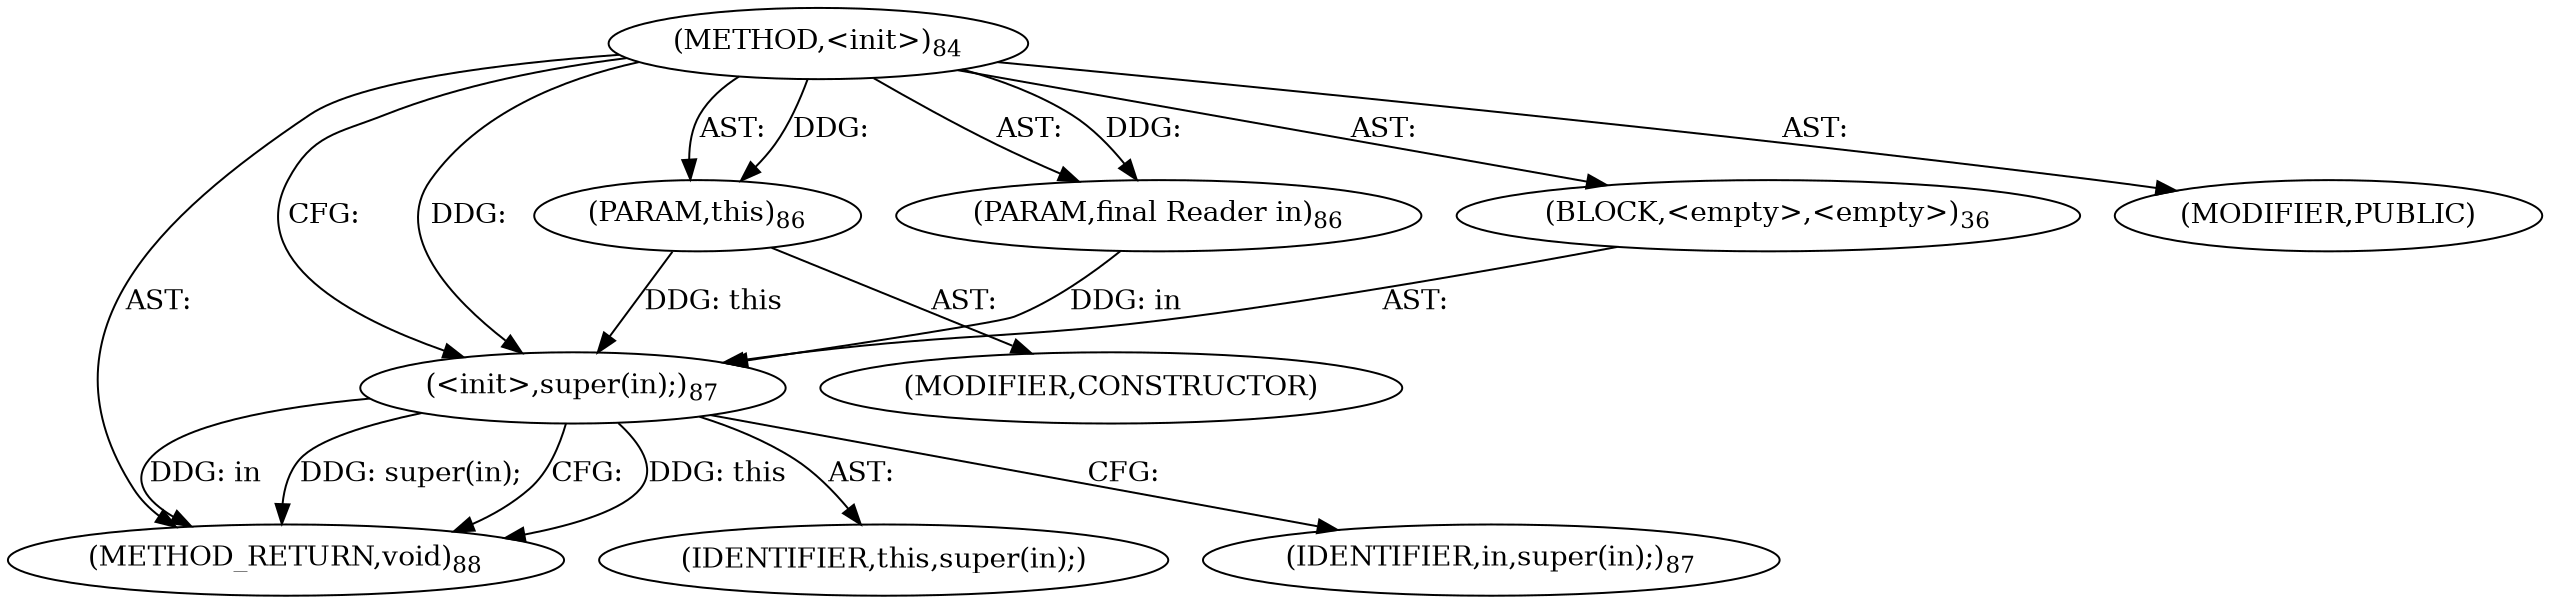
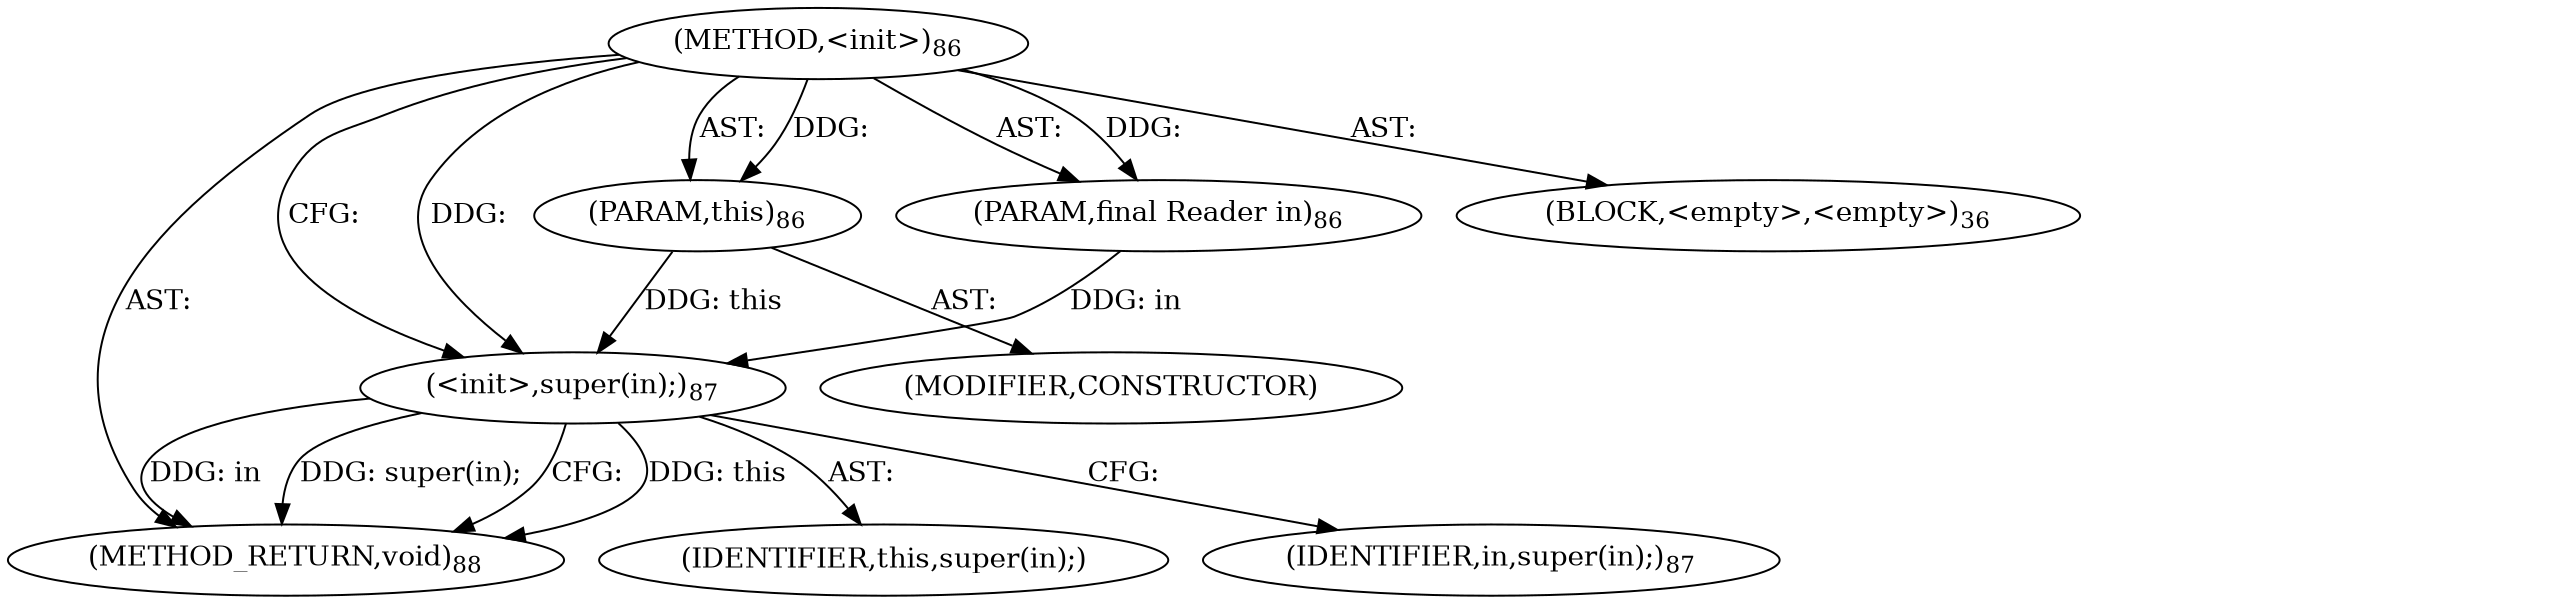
(948, 41) -> (948, 41)
(2328, 216) -> none
(1182, 318) -> none
